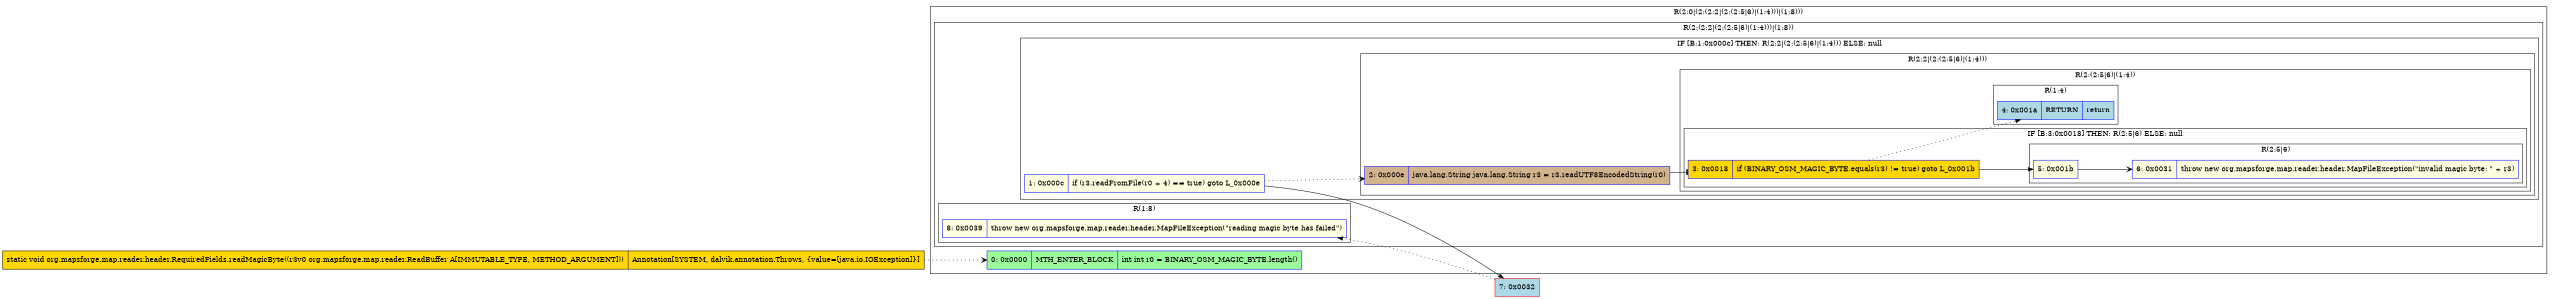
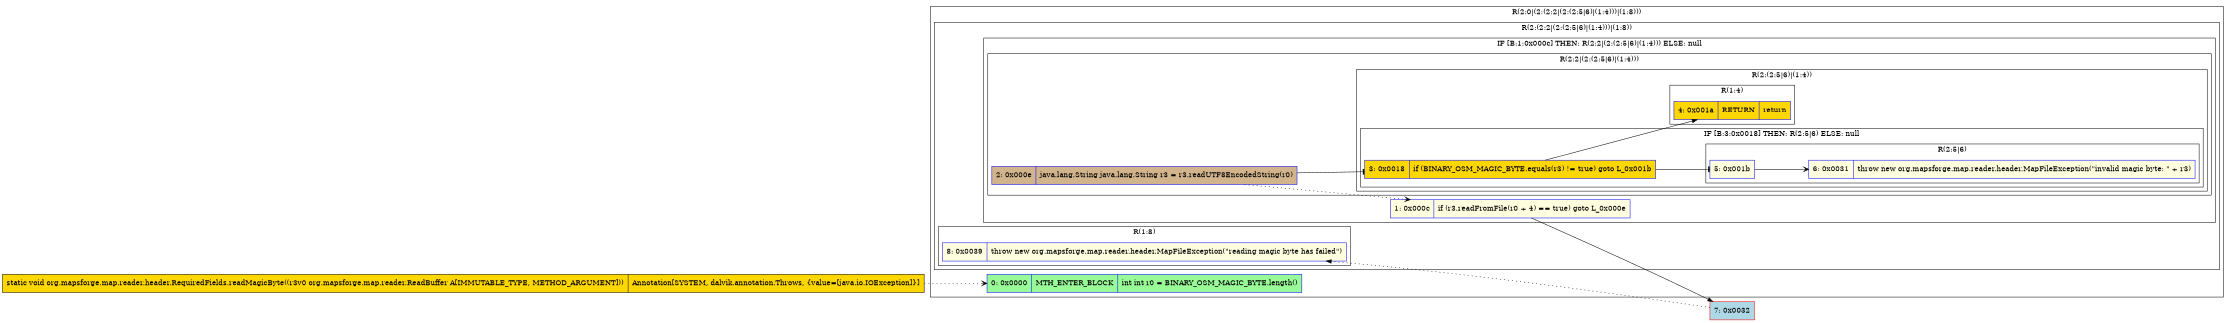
(2056, 111) -> (1732, 111)
(1942, 141) -> (1619, 141)
(2004, 169) -> (1682, 169)
(1312, 180) -> (1325, 192)
